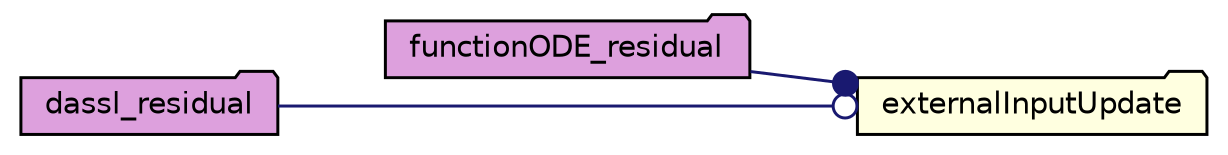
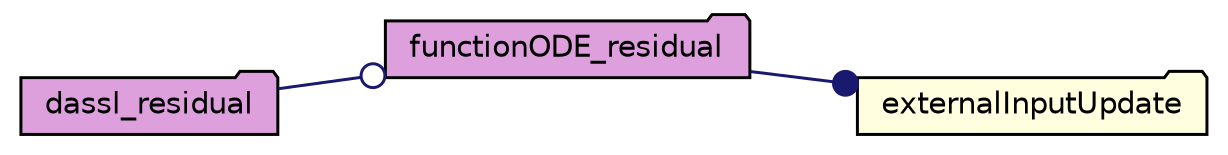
(555, 106) -> (320, 83)
